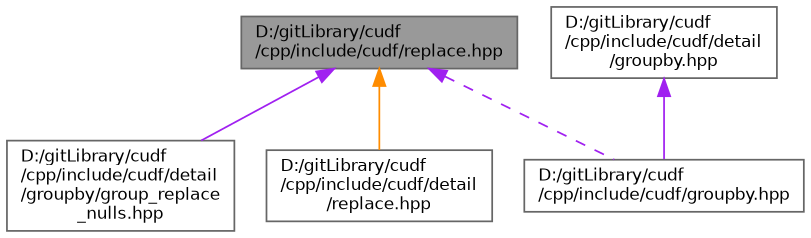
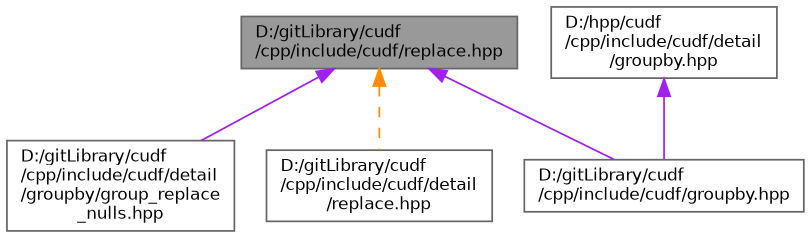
(664, 43) -> (664, 43)
(379, 118) -> (379, 118)
(530, 118) -> (530, 118)
